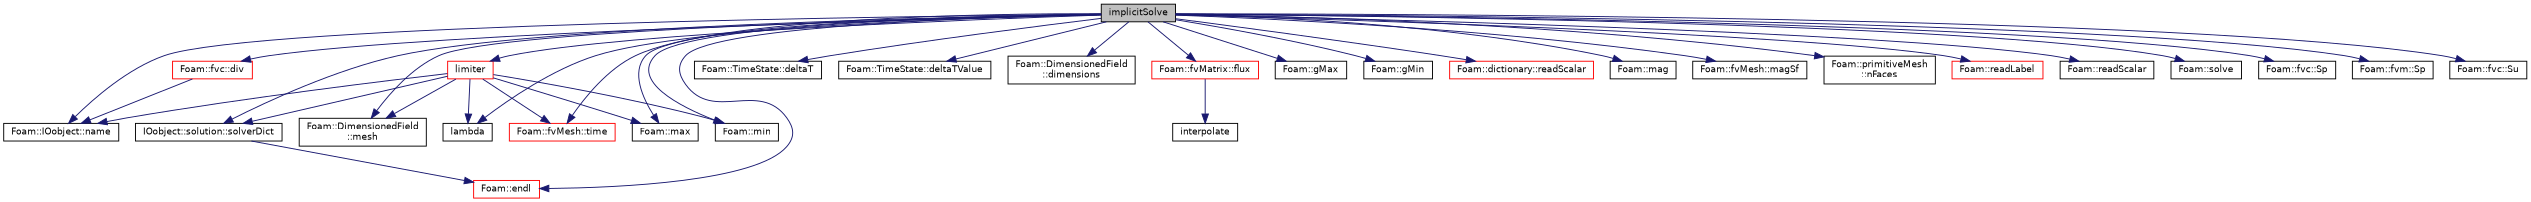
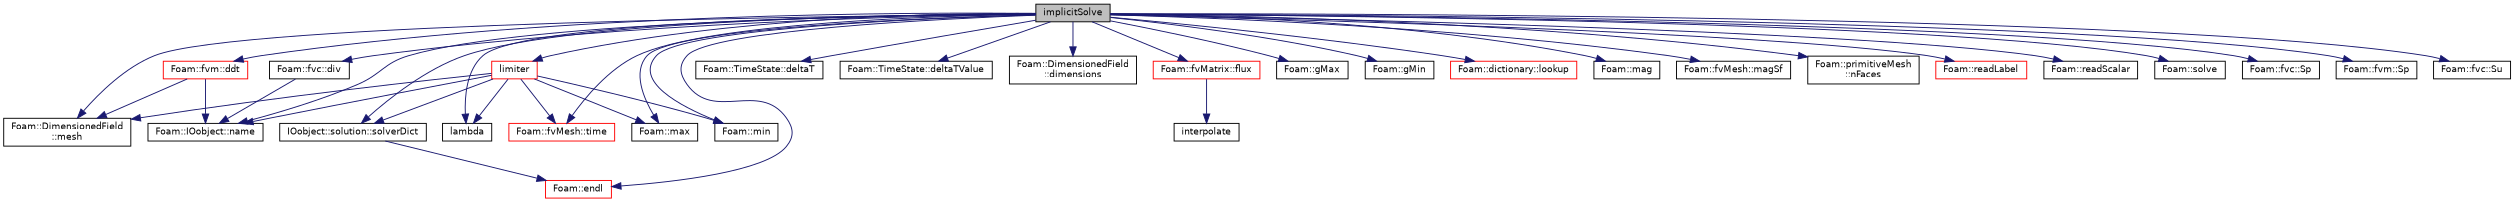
none -> (206, 70)
(212, 70) -> (309, 70)
(1522, 70) -> (1514, 70)
